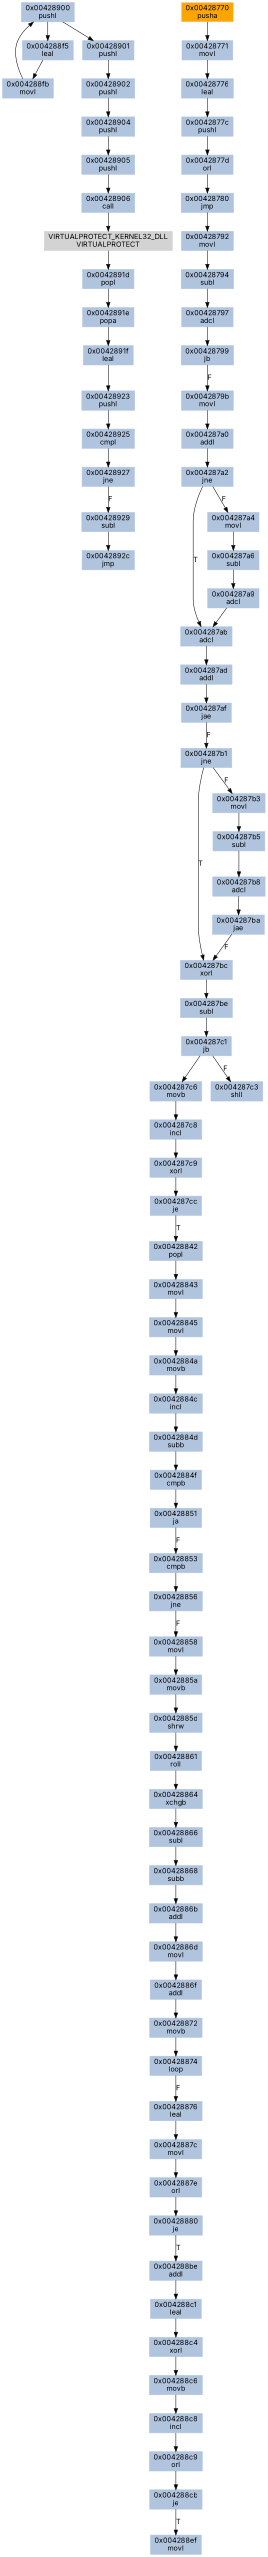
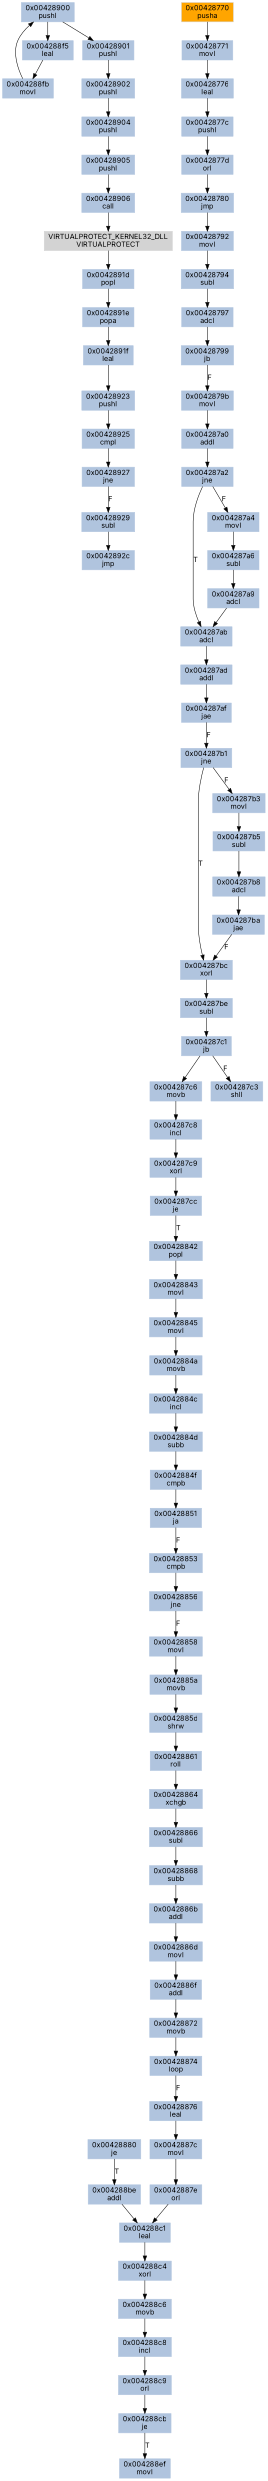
(176, 2204) -> (162, 2212)
